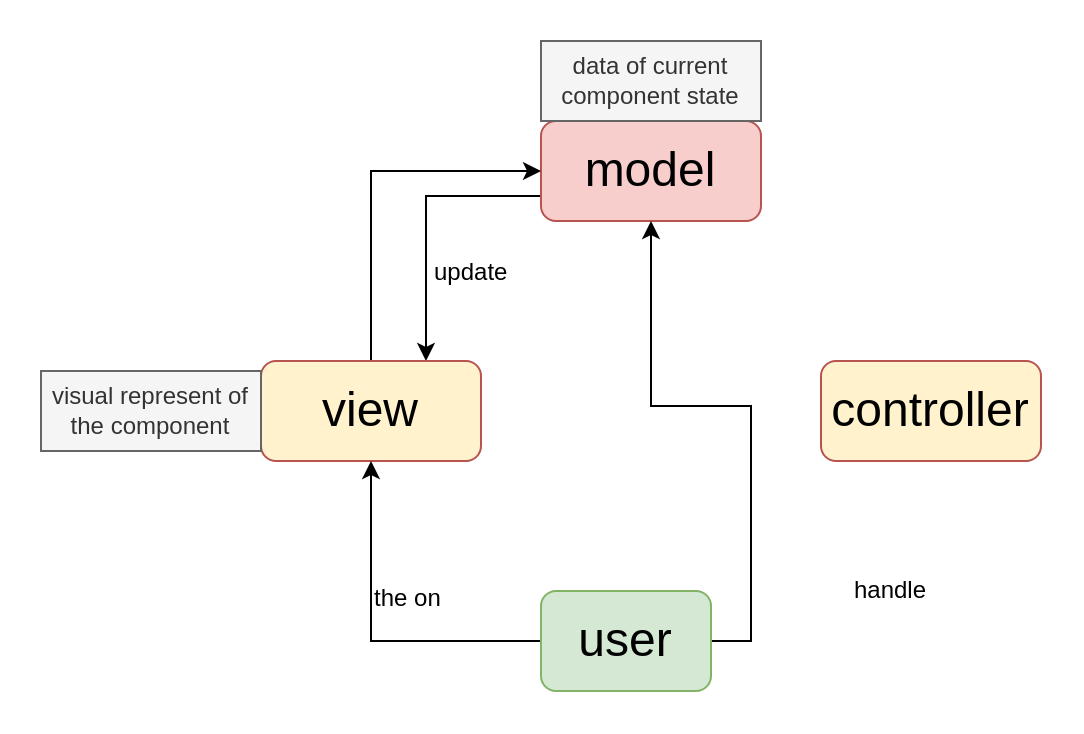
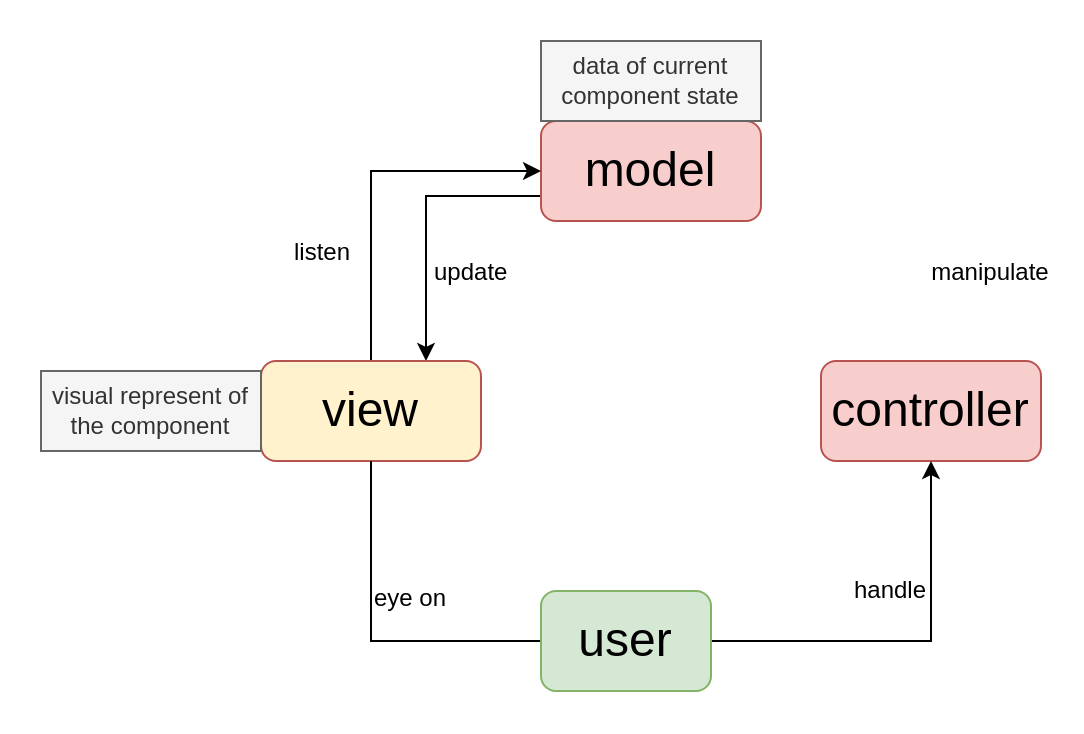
none -> (331, 253)
none -> (991, 273)
(734, 406) -> (923, 641)
(931, 411) -> (931, 411)
(371, 476) -> (371, 469)
(412, 599) -> (412, 599)
